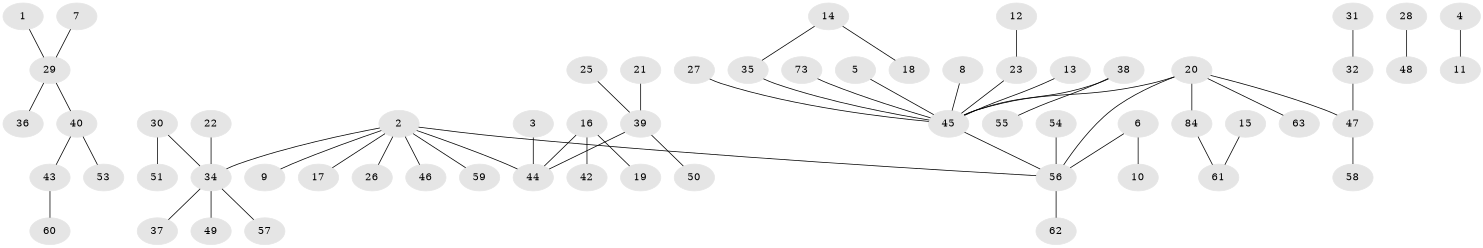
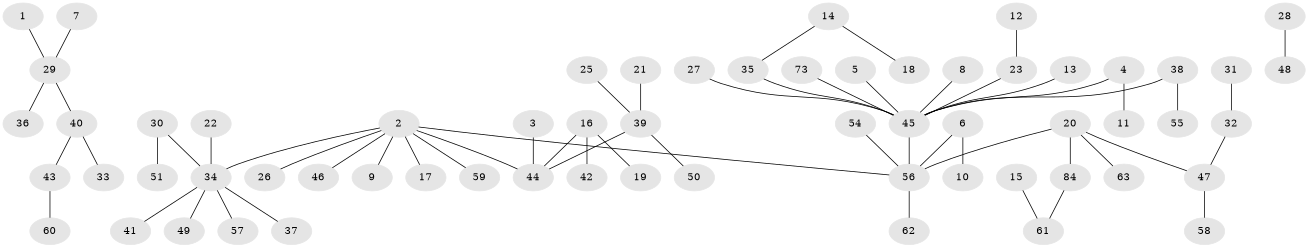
(1090, 93) -> (1063, 92)
(104, 178) -> (104, 178)
none -> (131, 231)
